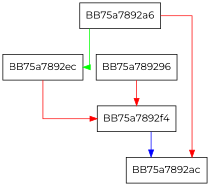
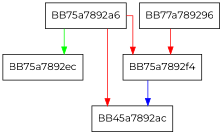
(137, 67) -> (180, 16)
(47, 119) -> (133, 28)
(167, 170) -> (132, 119)
